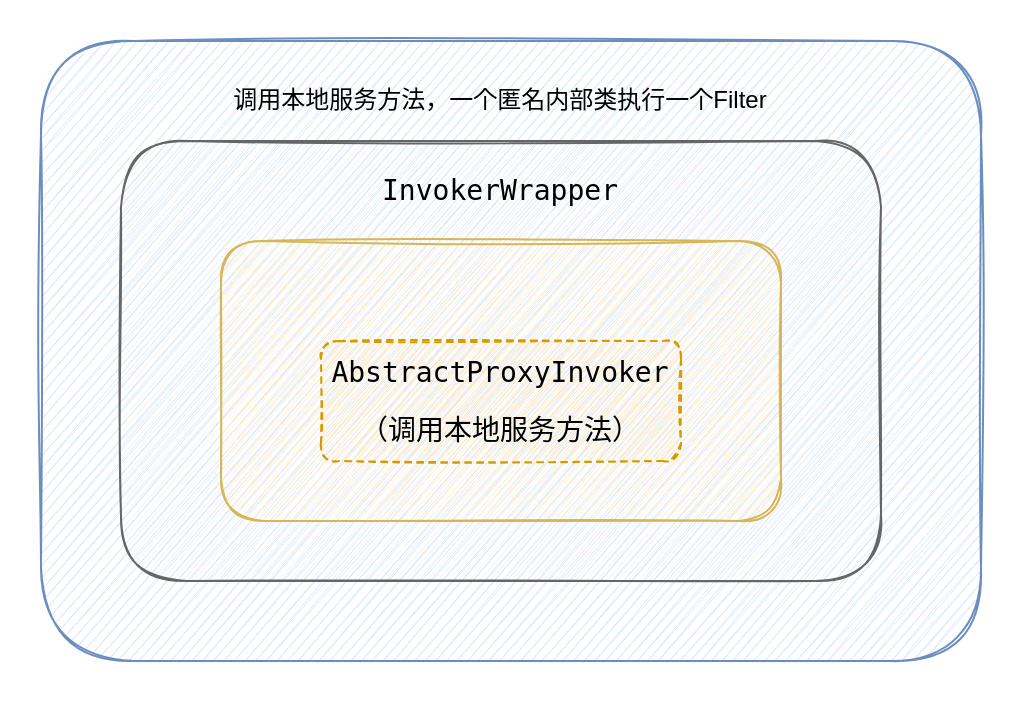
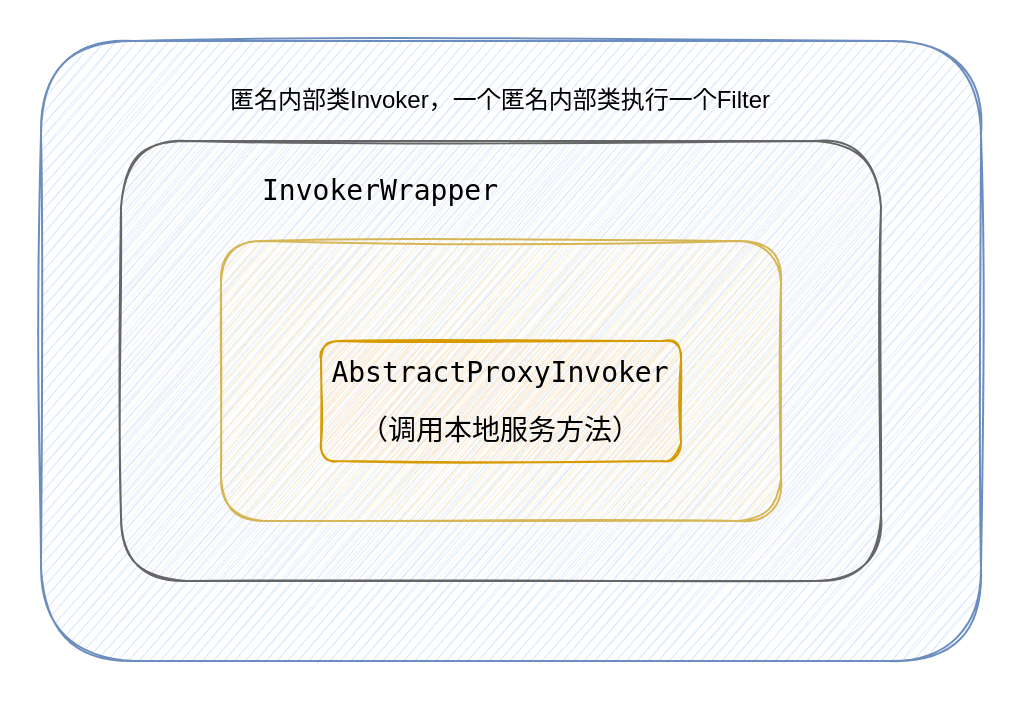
(501, 101) -> (501, 101)
(501, 191) -> (381, 191)
(501, 401) -> (501, 401)
